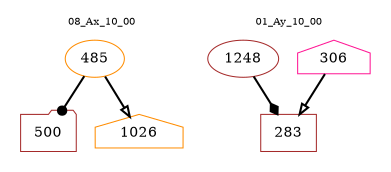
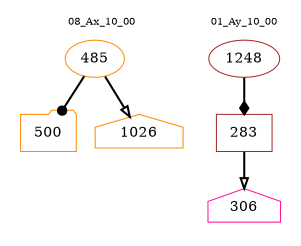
(315, 90) -> (244, 165)
(48, 133) -> (48, 133)
